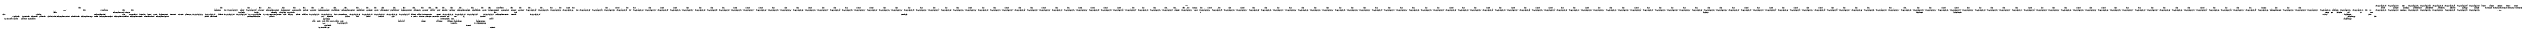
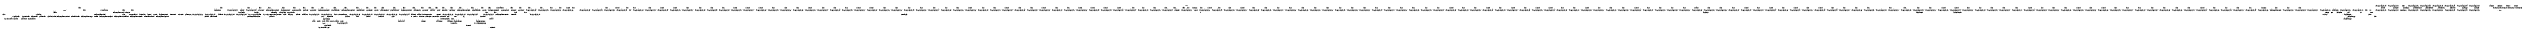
(2484, 6) -> none
(572, 7) -> (363, 11)
(862, 7) -> (393, 12)
(1696, 8) -> (1696, 8)
